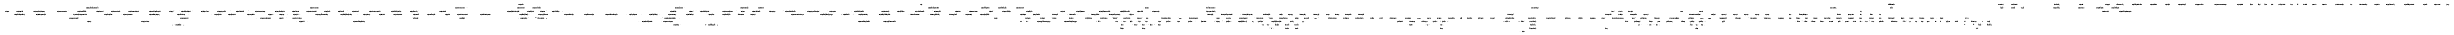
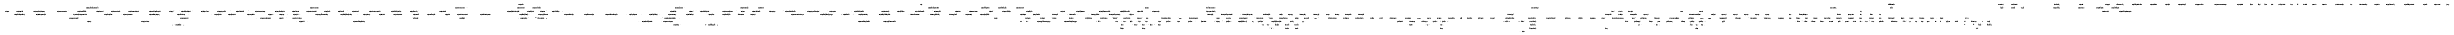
(1650, 25) -> none
